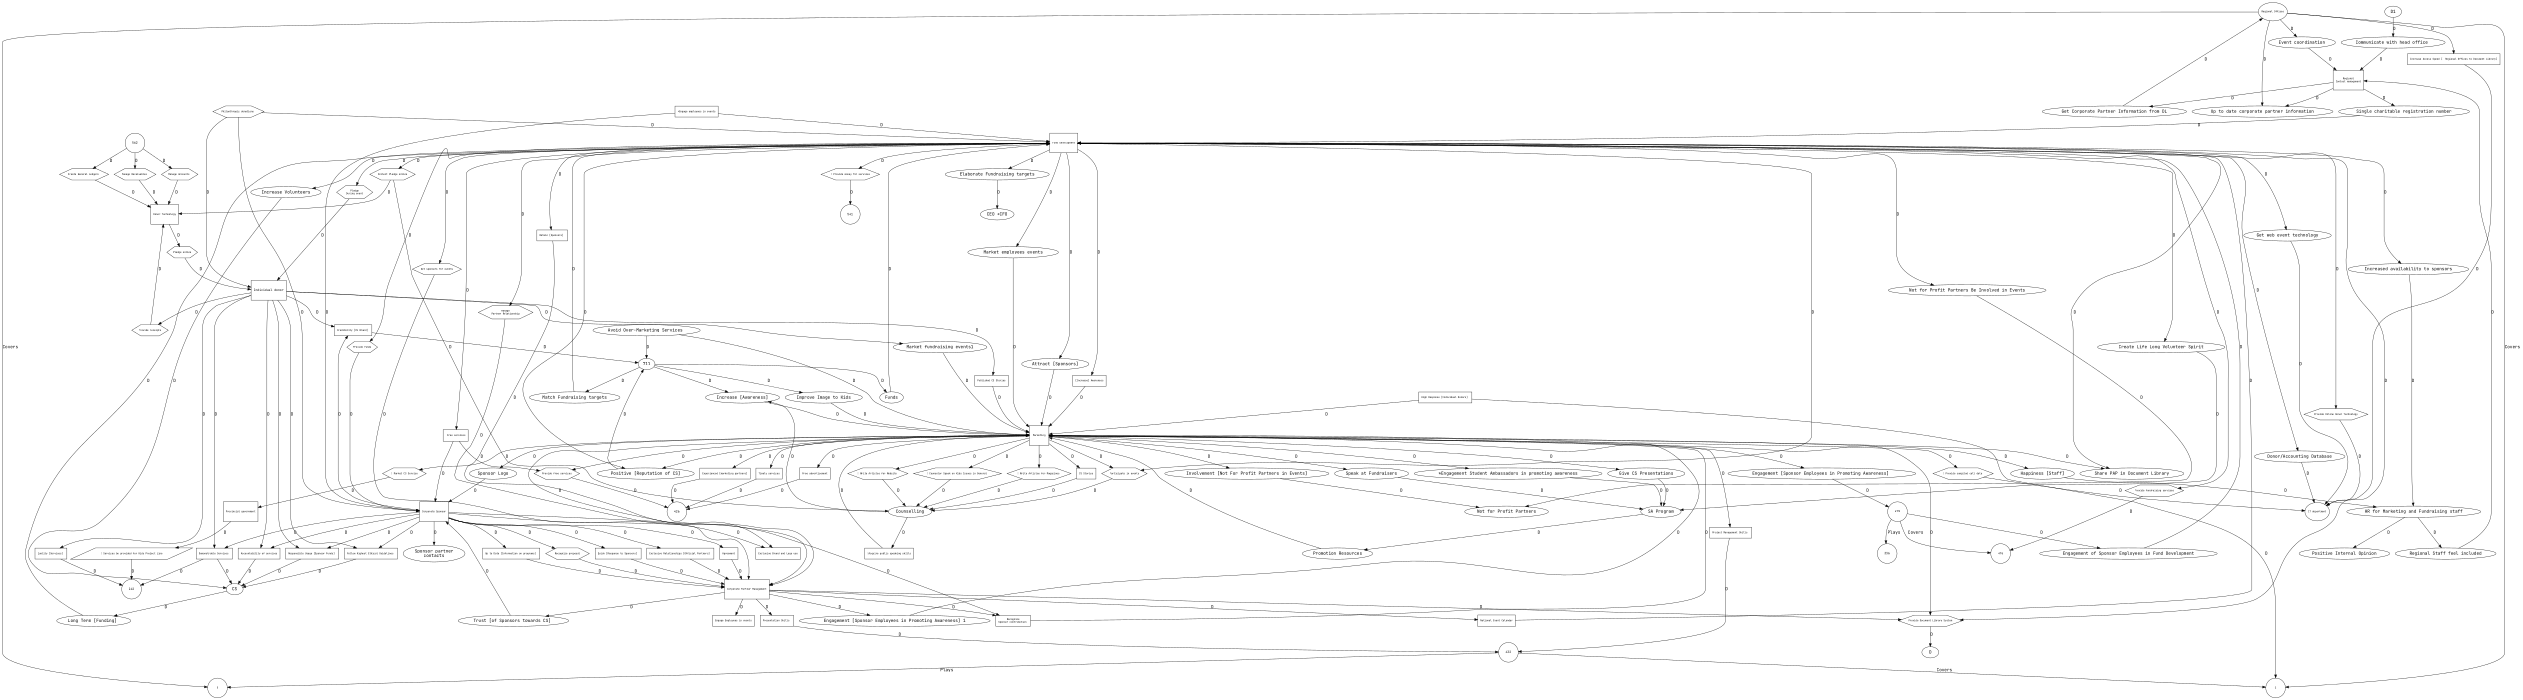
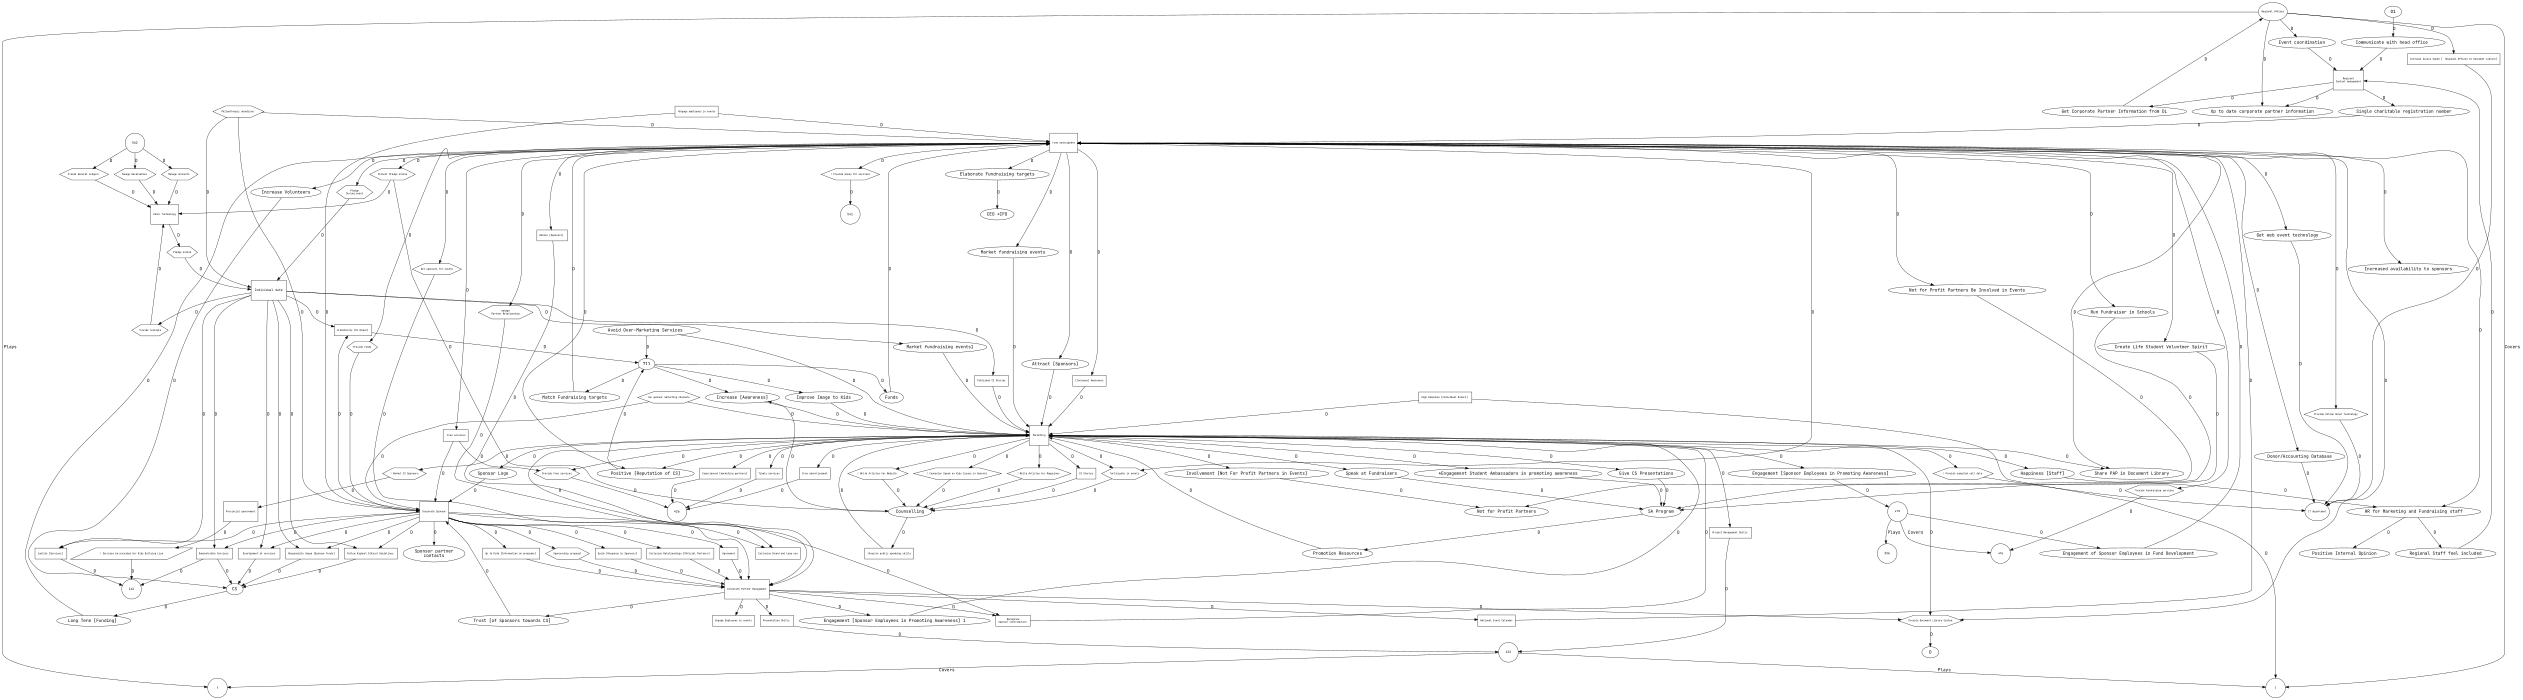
(1013, 252) -> (1013, 252)
(269, 290) -> (269, 290)
none -> (2123, 312)
(10, 347) -> (10, 347)
(2161, 347) -> (2161, 347)
(2412, 389) -> (2396, 157)
none -> (669, 397)
(404, 474) -> (404, 474)
none -> (241, 532)
(132, 554) -> (132, 554)
(259, 554) -> (259, 554)
(568, 554) -> (568, 554)
(947, 670) -> (947, 670)
(1944, 670) -> (1944, 670)
